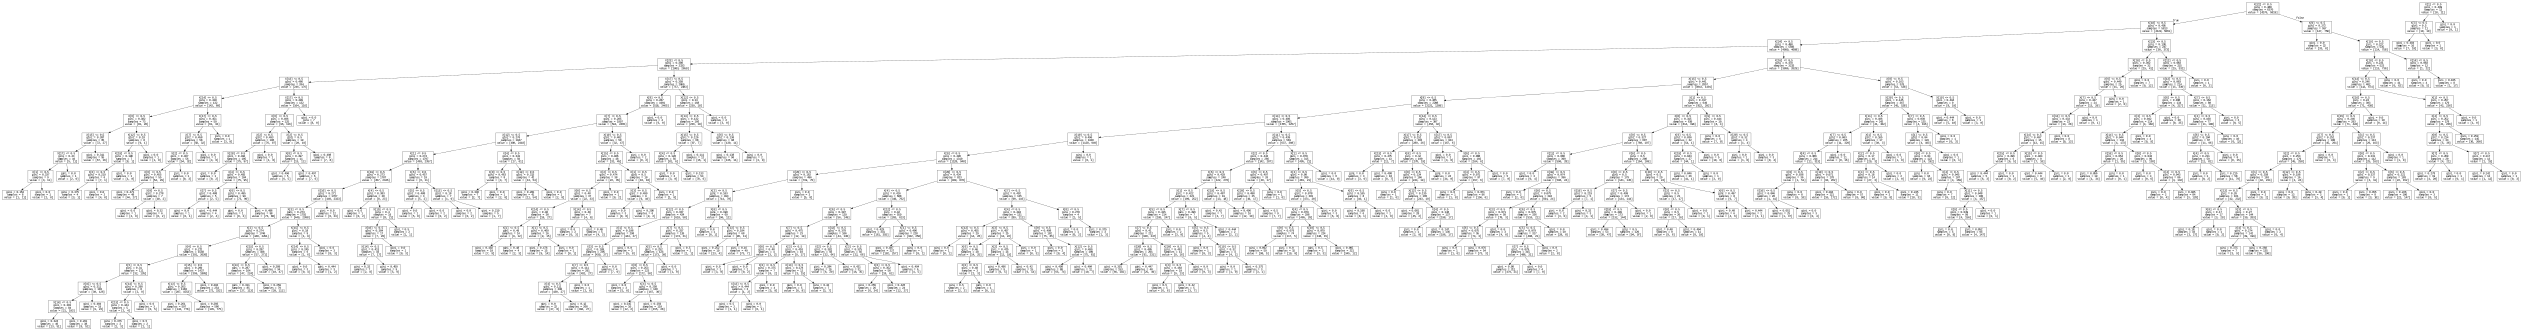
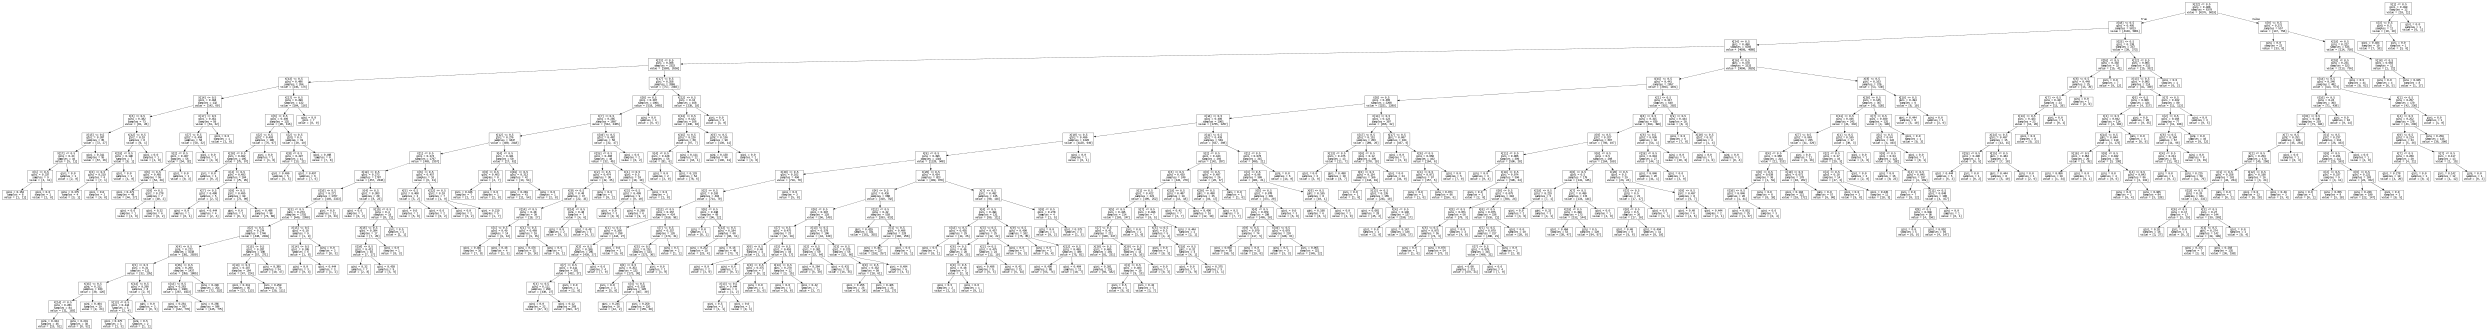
(1144, 269) -> none
